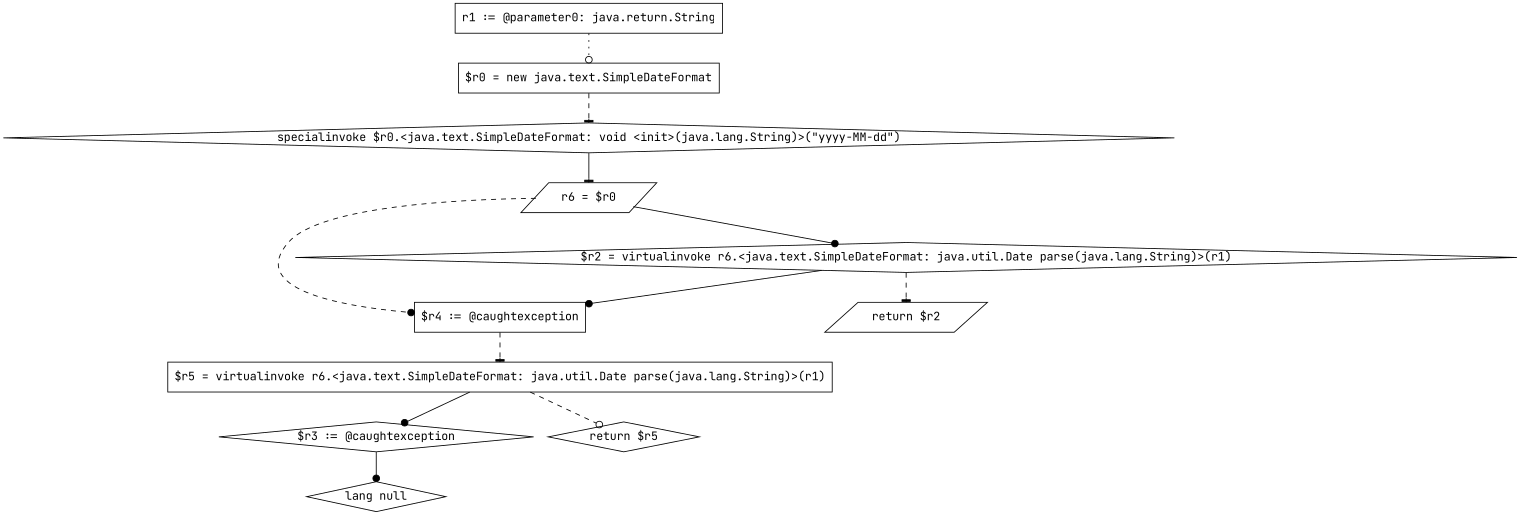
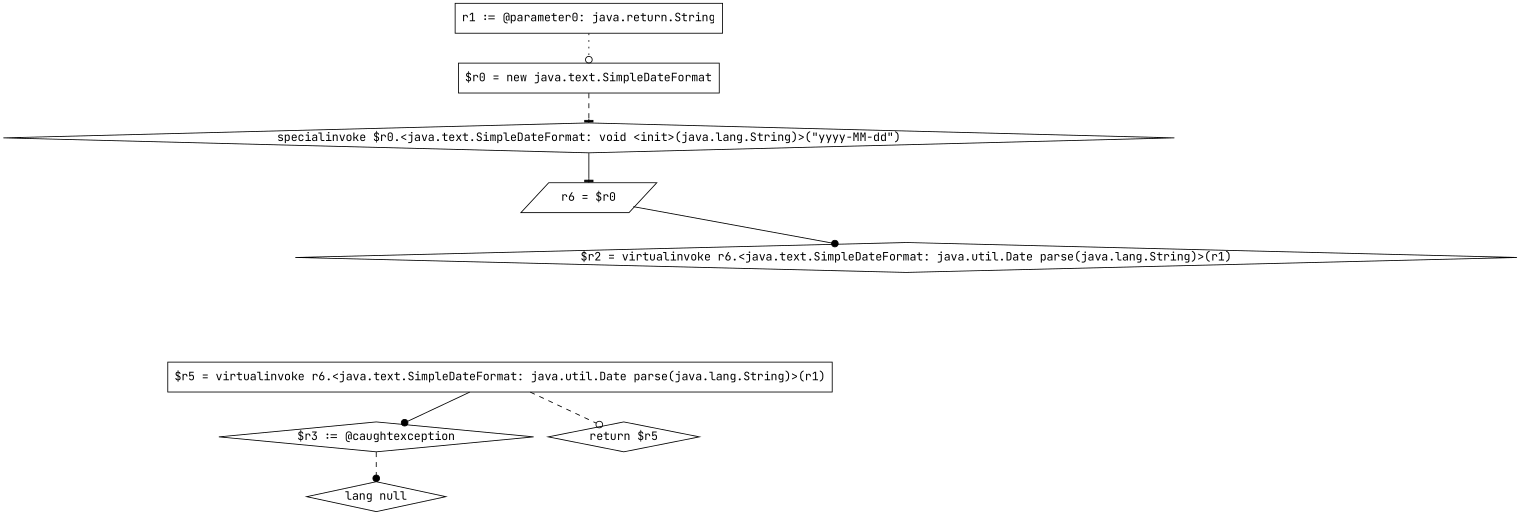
(500, 317) -> none
(906, 317) -> none
(376, 464) -> (376, 464)
